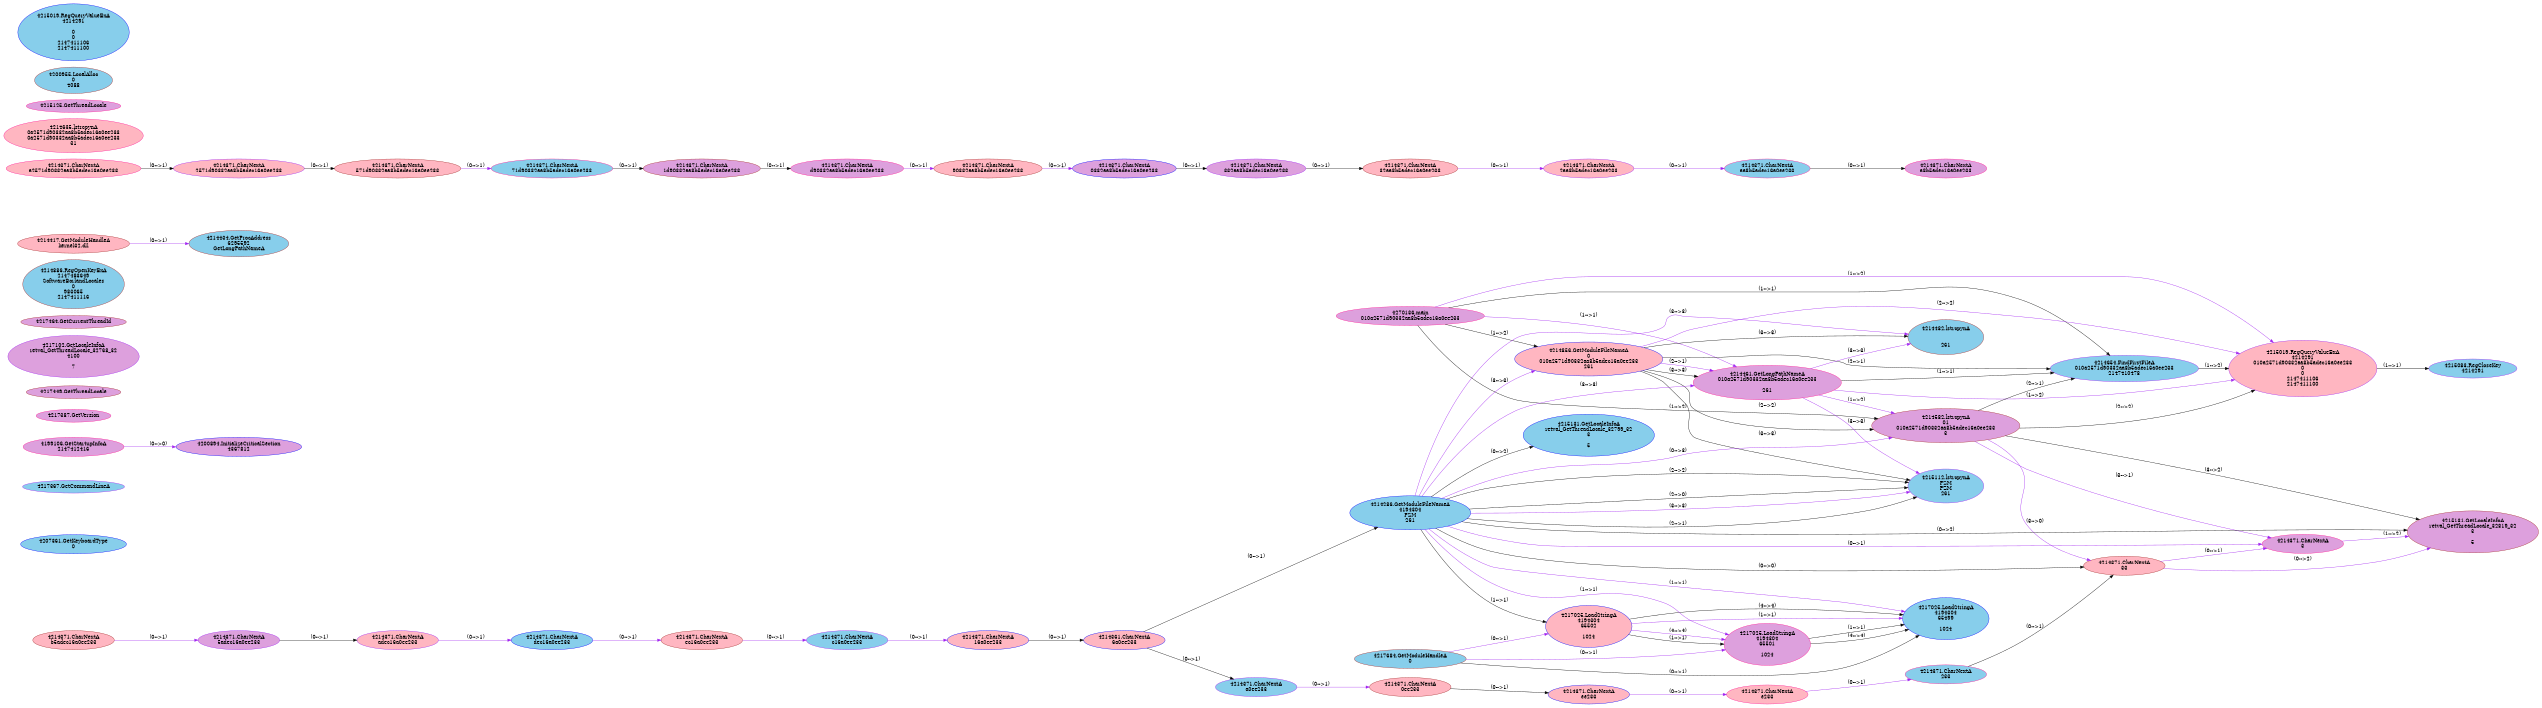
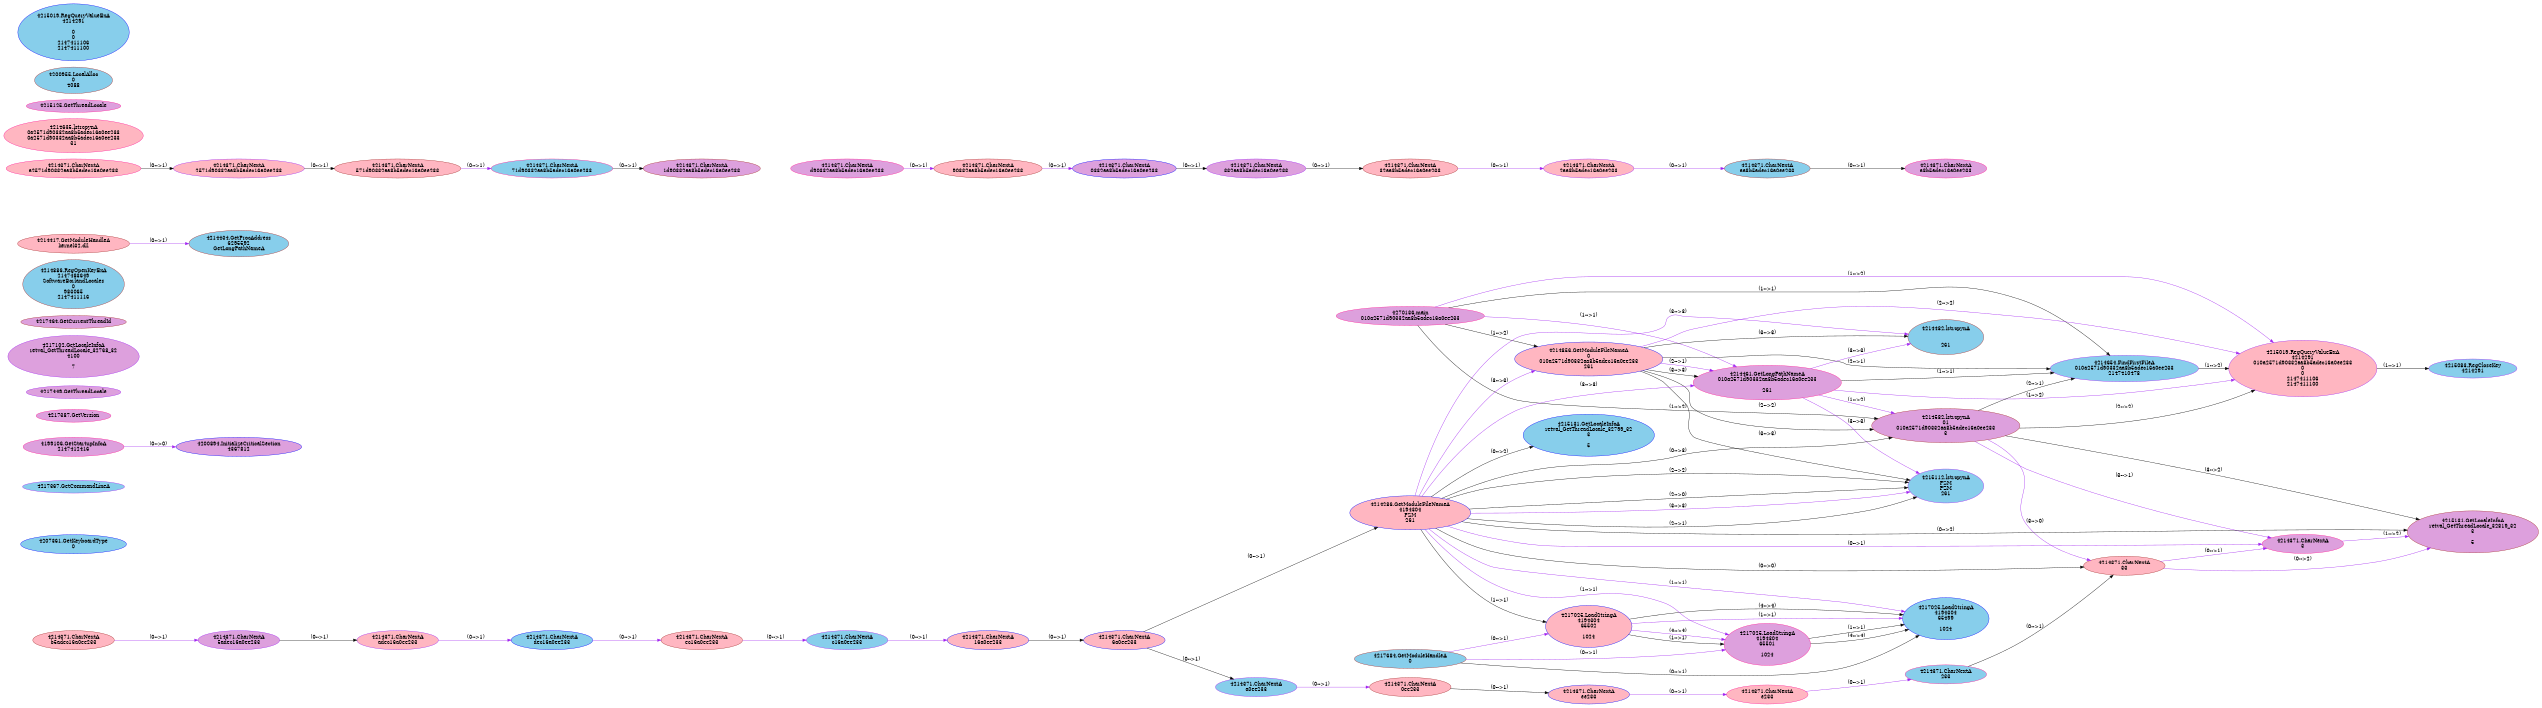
(774, 168) -> none
(1767, 168) -> (1767, 168)
(74, 392) -> (74, 392)
(1664, 459) -> (1664, 459)
(1410, 513) -> (1410, 513)
(1124, 640) -> (1124, 640)
